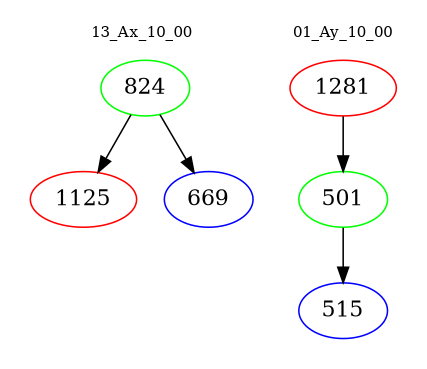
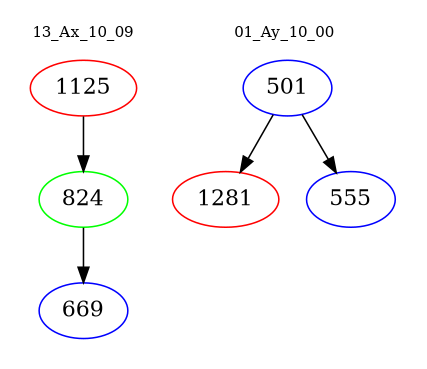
(142, 33) -> (83, 33)
(343, 136) -> (261, 137)
(119, 137) -> (83, 136)
(343, 199) -> (288, 88)
(343, 311) -> (351, 199)
